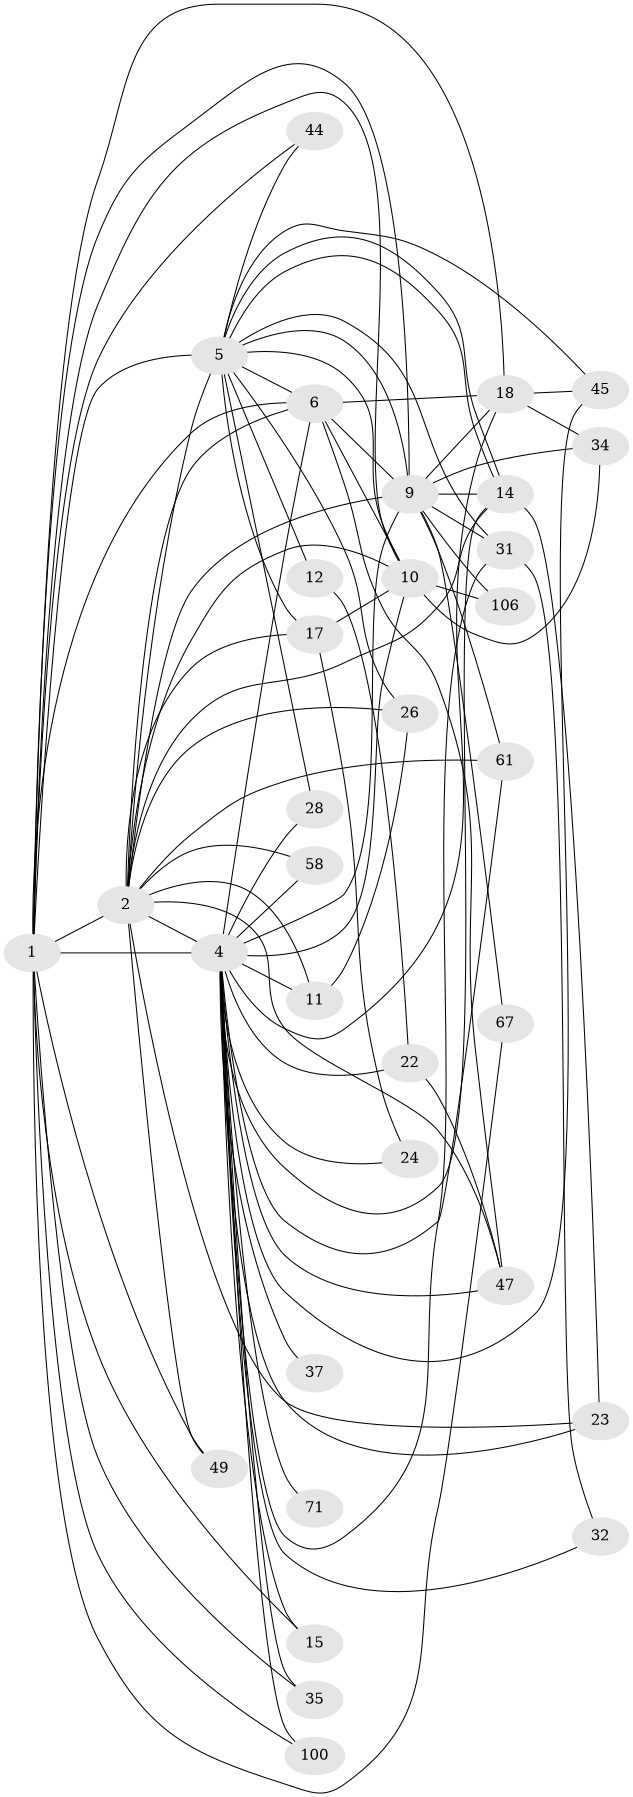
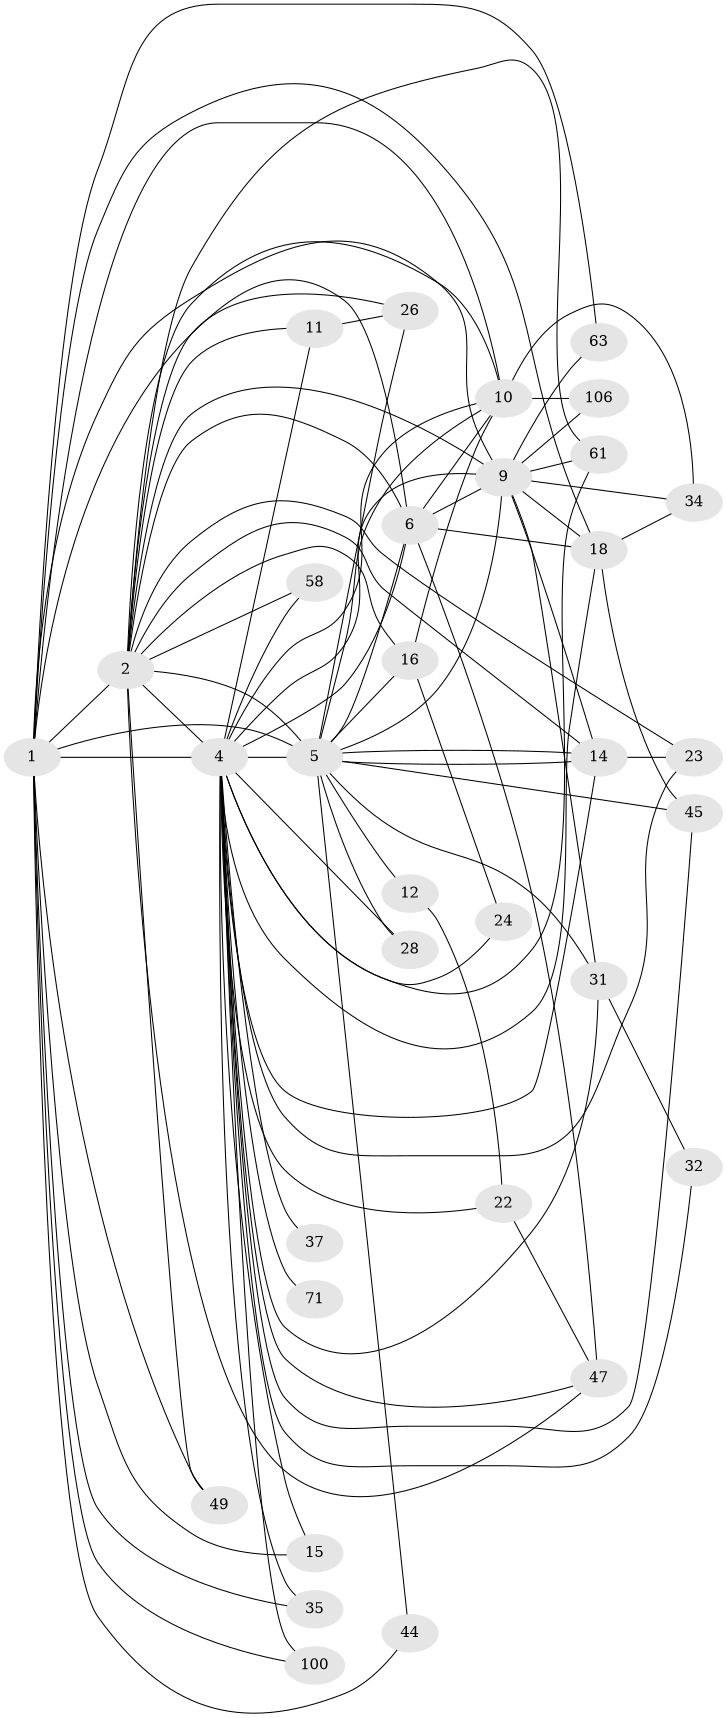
(315, 635) -> (410, 661)
none -> (267, 757)
(505, 1024) -> (599, 342)
